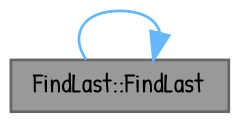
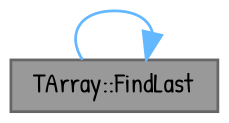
(120, 86) -> (114, 86)
